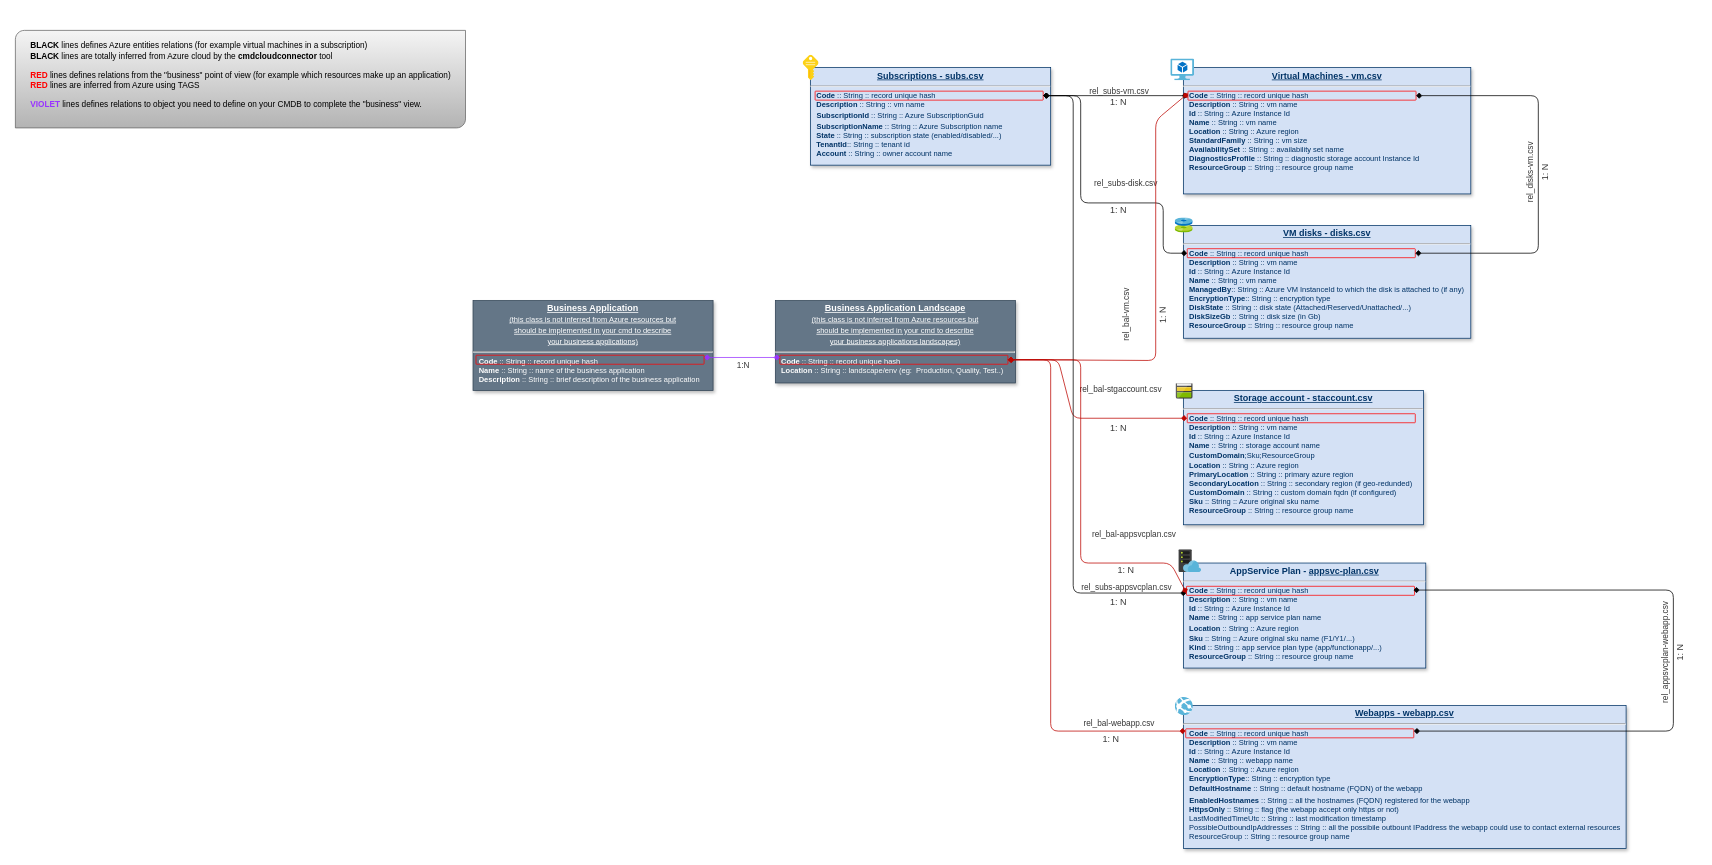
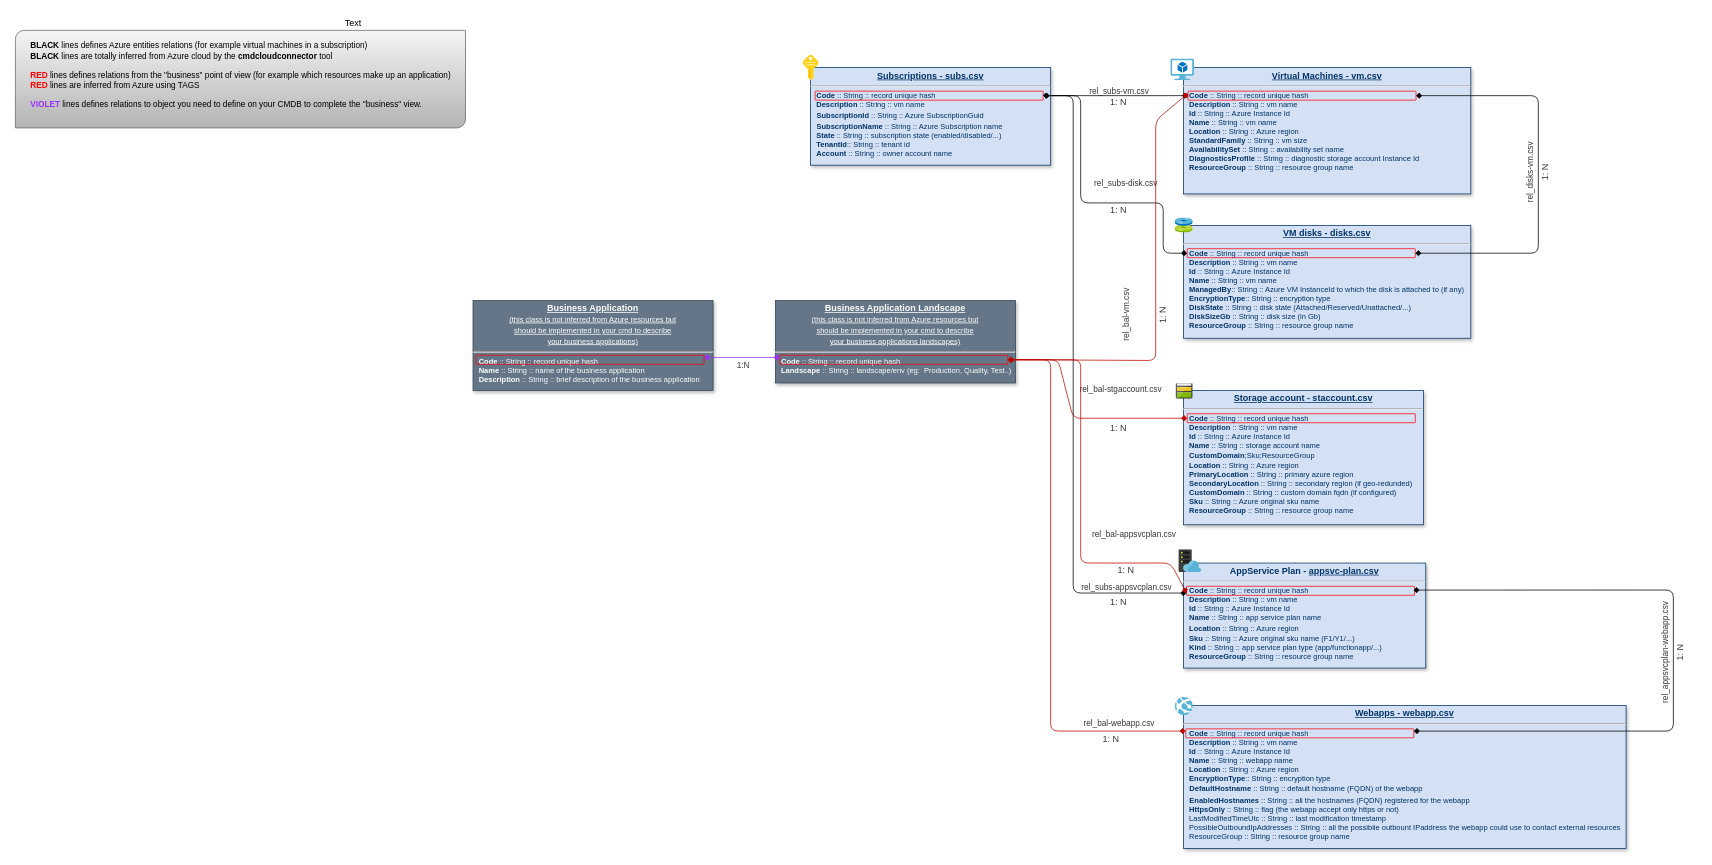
none -> (353, 23)
(925, 333) -> (928, 333)
